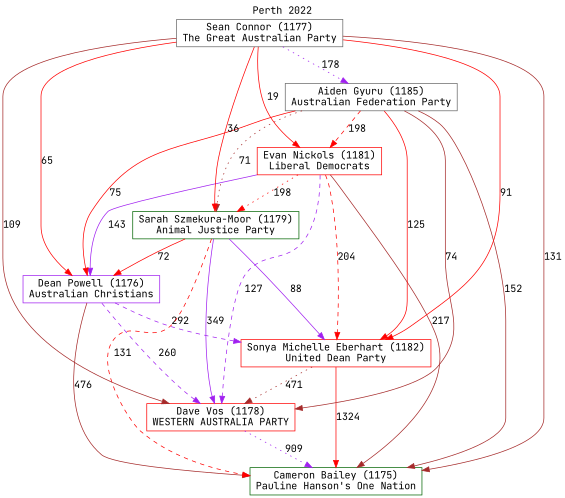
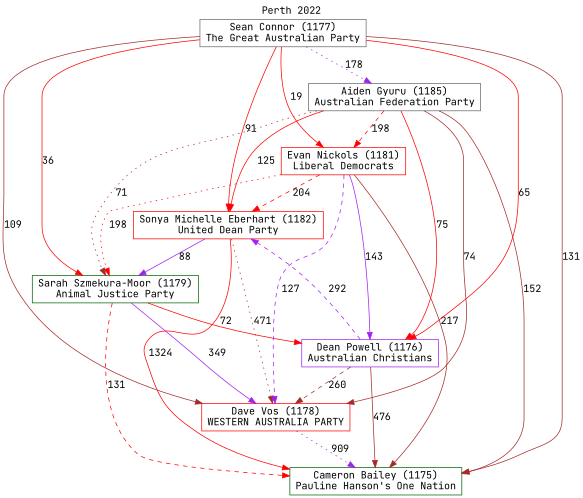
(275, 286) -> (175, 255)
(146, 354) -> (326, 383)
